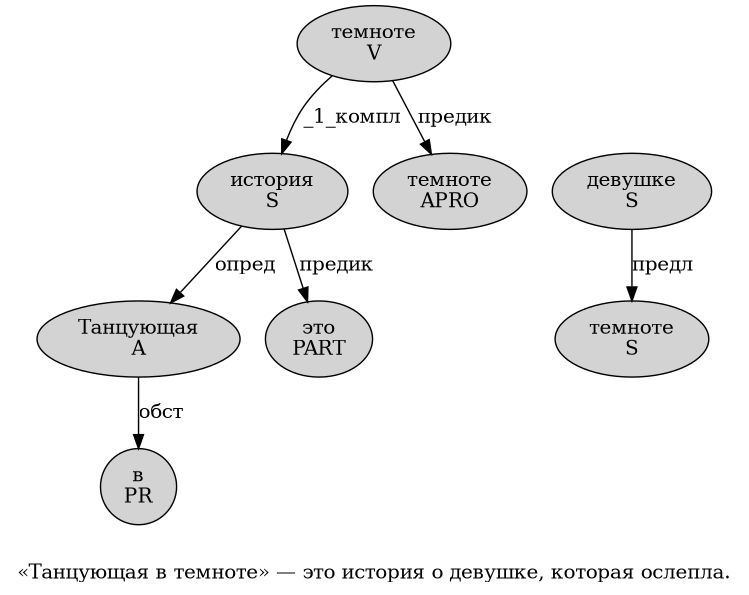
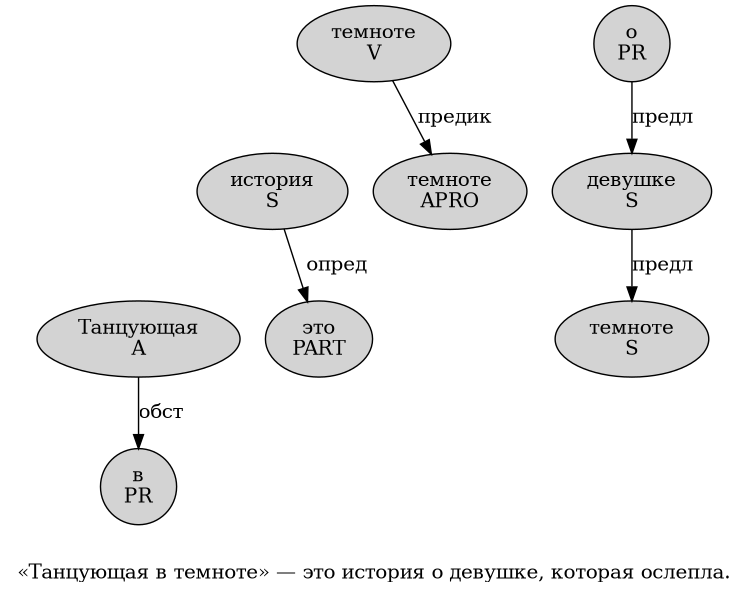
none -> (632, 44)
(305, 105) -> none
(211, 259) -> none
(337, 265) -> (337, 265)
